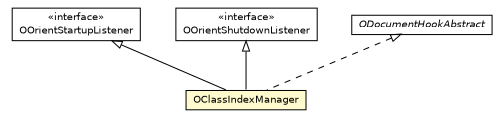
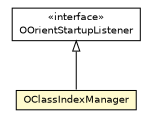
(246, 24) -> none
(422, 24) -> none
